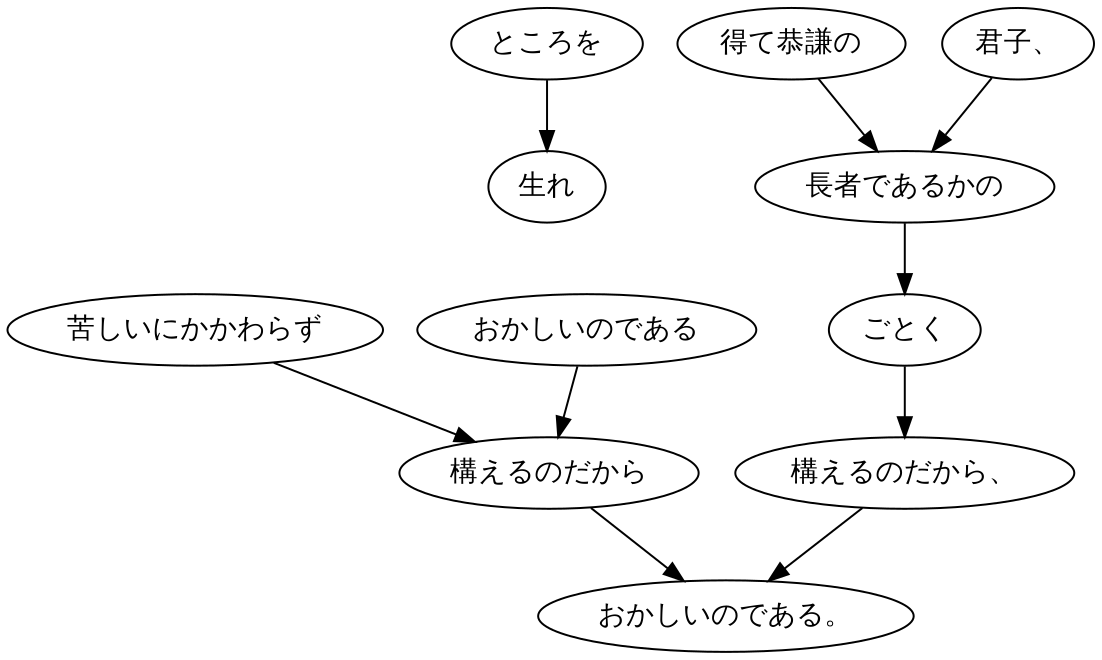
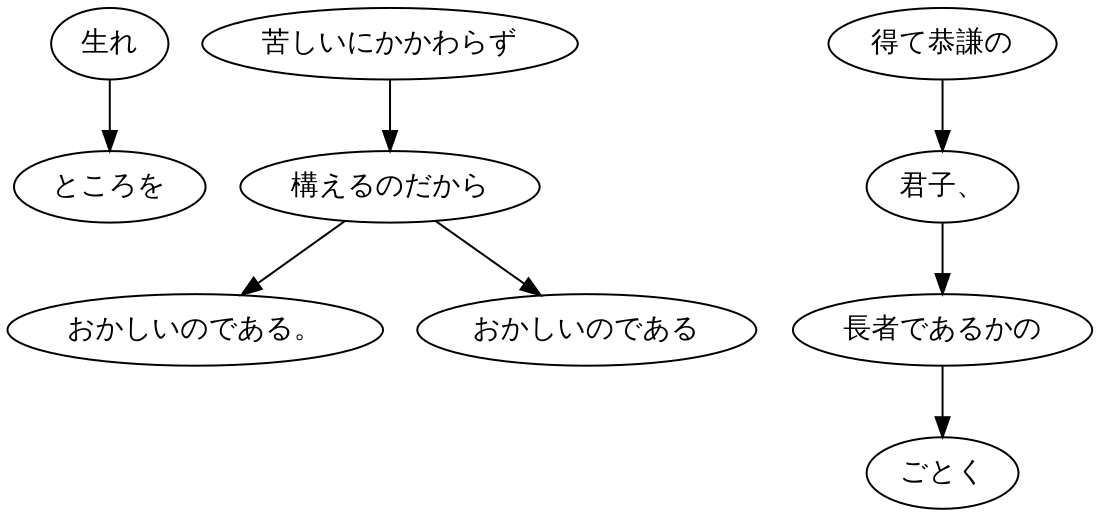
(547, 106) -> (110, 106)
(841, 107) -> (943, 106)
(570, 392) -> (480, 252)
(905, 473) -> none
